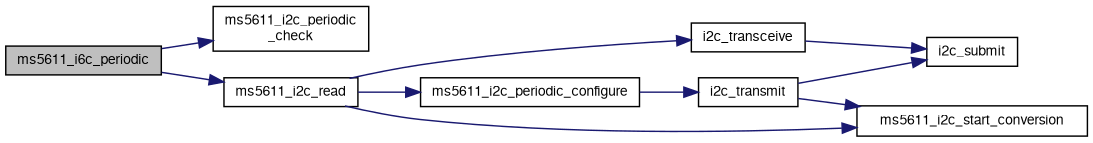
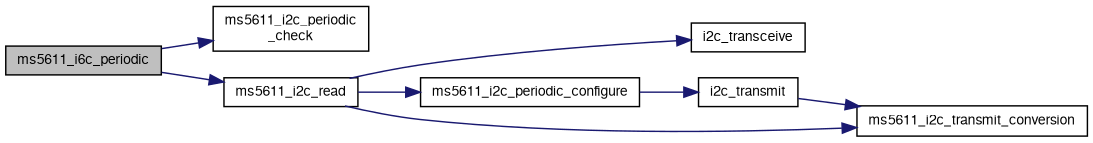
(972, 52) -> none
(972, 121) -> (972, 121)
